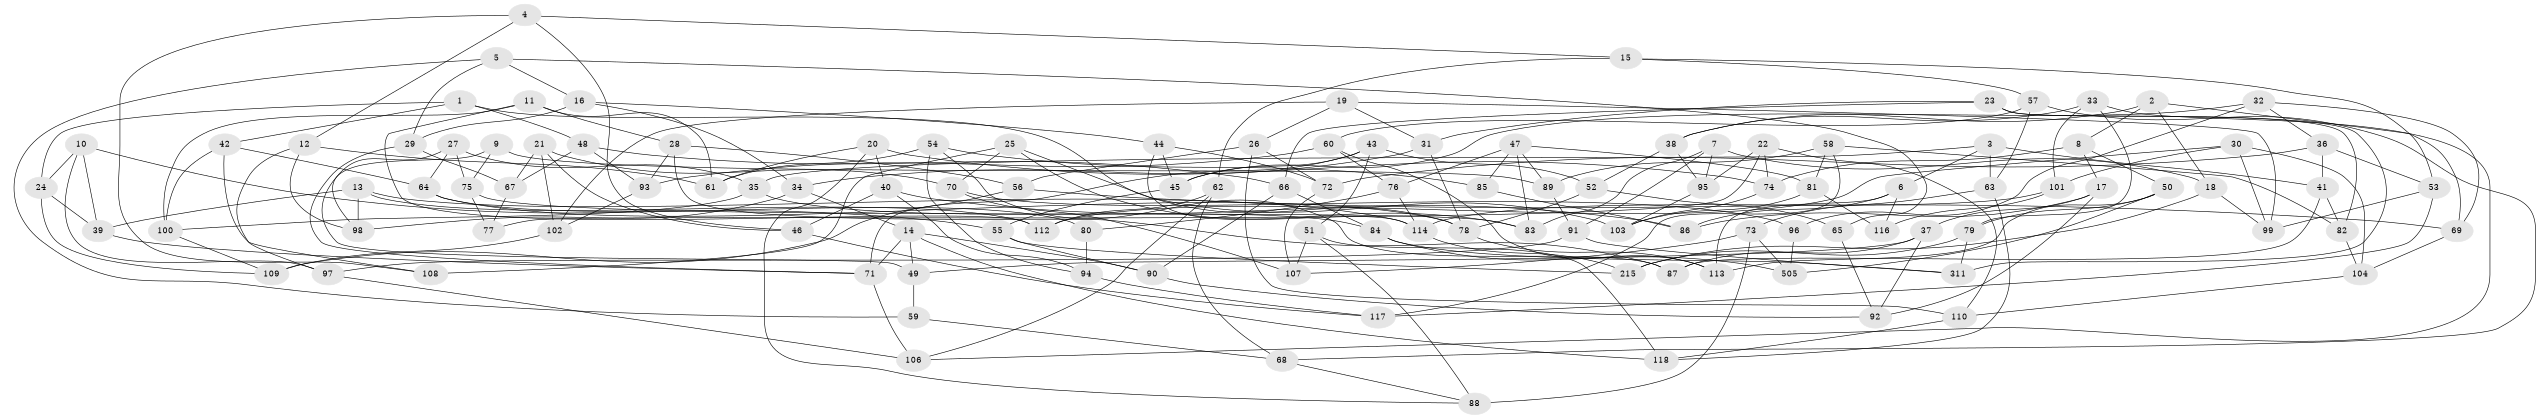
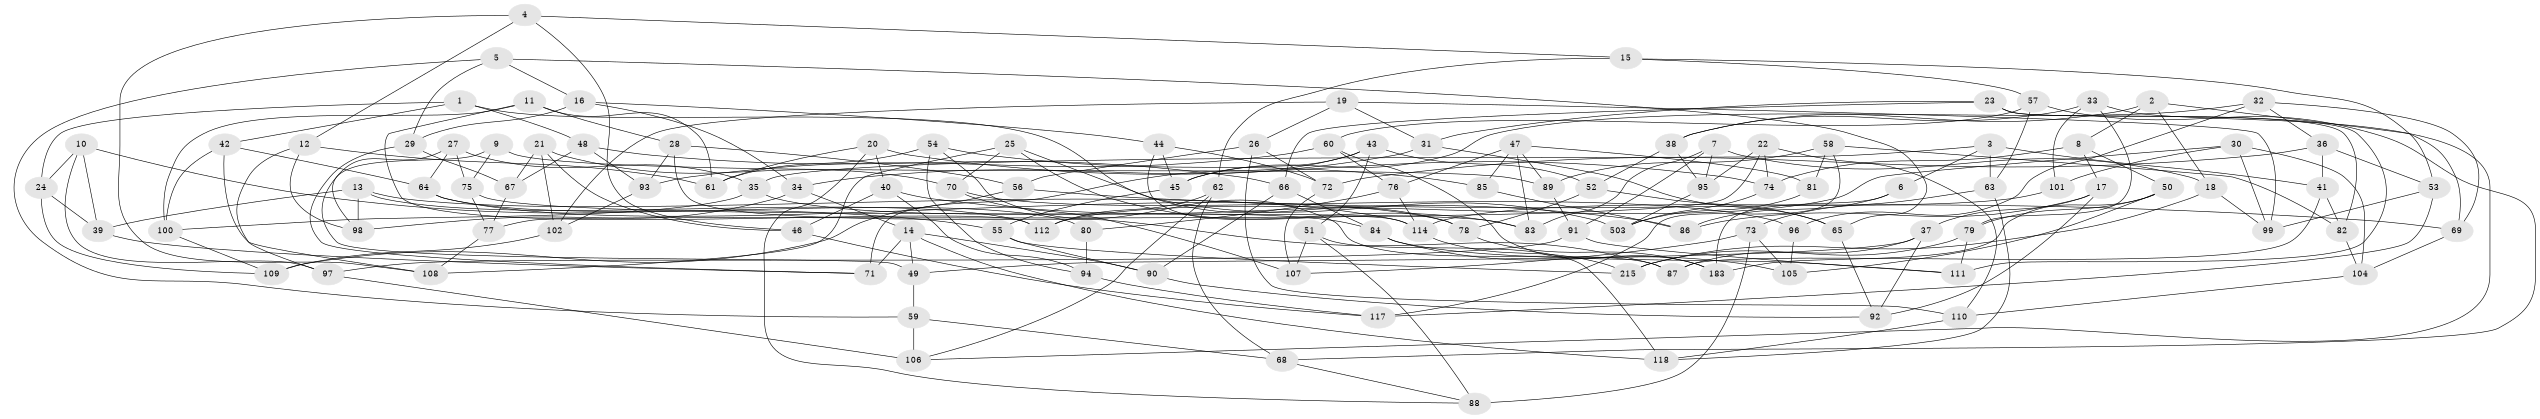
(1446, 188) -> (1635, 183)
(1618, 231) -> (1618, 231)
(1882, 231) -> none
none -> (460, 253)
(1717, 274) -> (1717, 274)
(1790, 274) -> (1790, 274)
(1958, 274) -> (1958, 274)
(888, 321) -> (914, 339)
